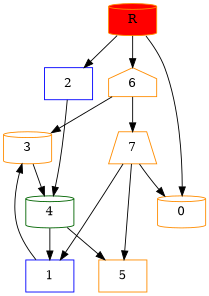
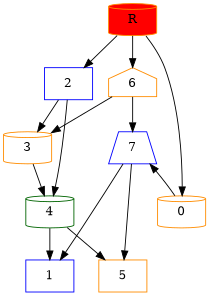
(133, 148) -> (133, 148)
(149, 177) -> (166, 183)
(16, 219) -> (51, 112)
